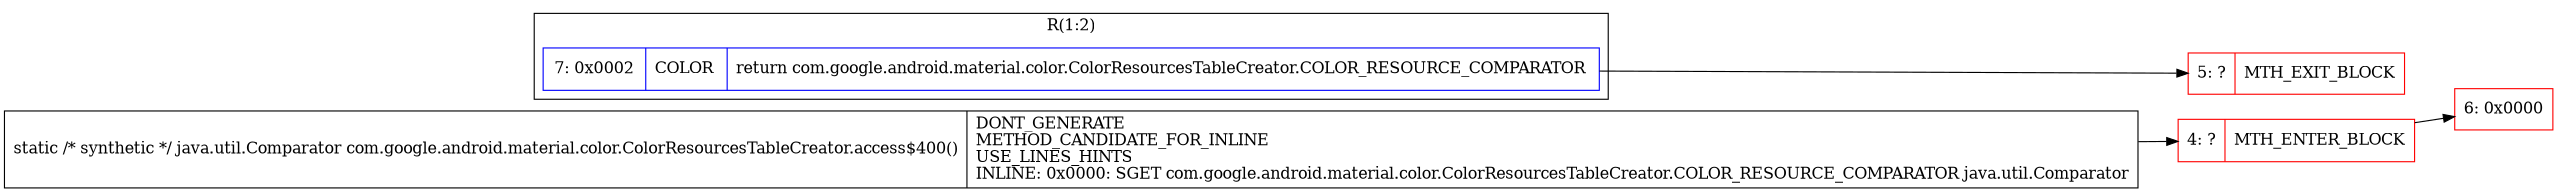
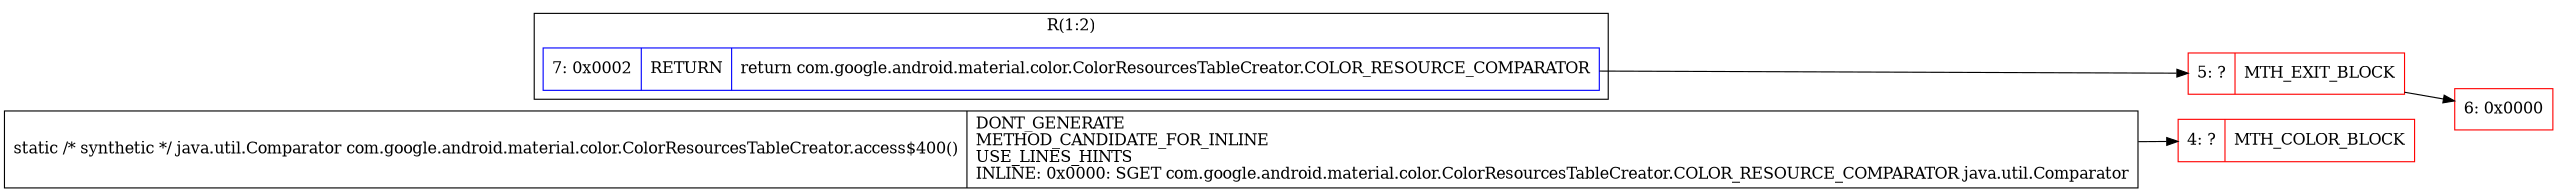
(684, 69) -> (686, 69)
(2429, 121) -> (2424, 96)
(2320, 140) -> (2320, 140)
